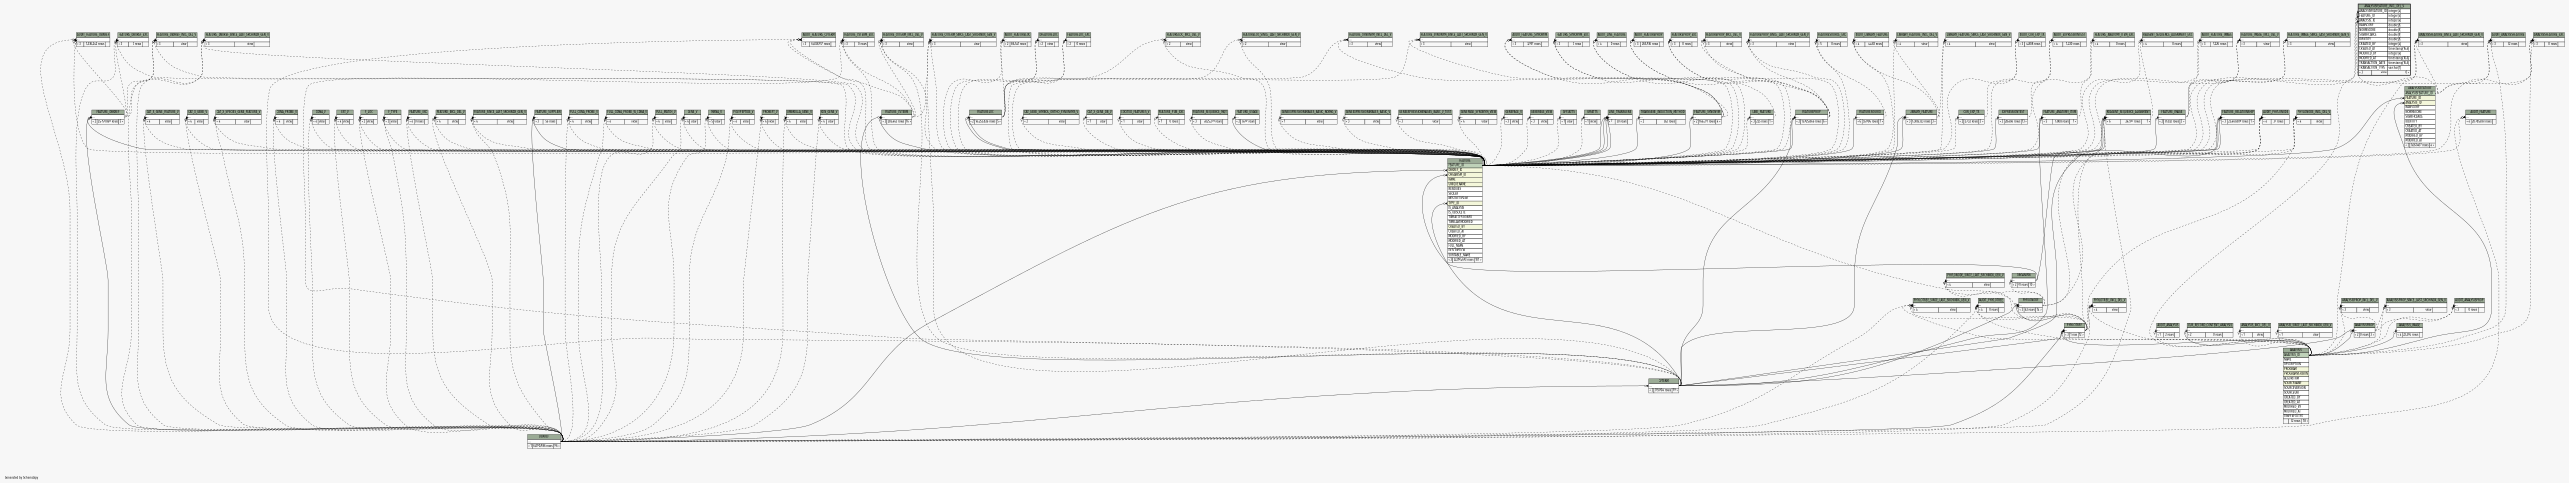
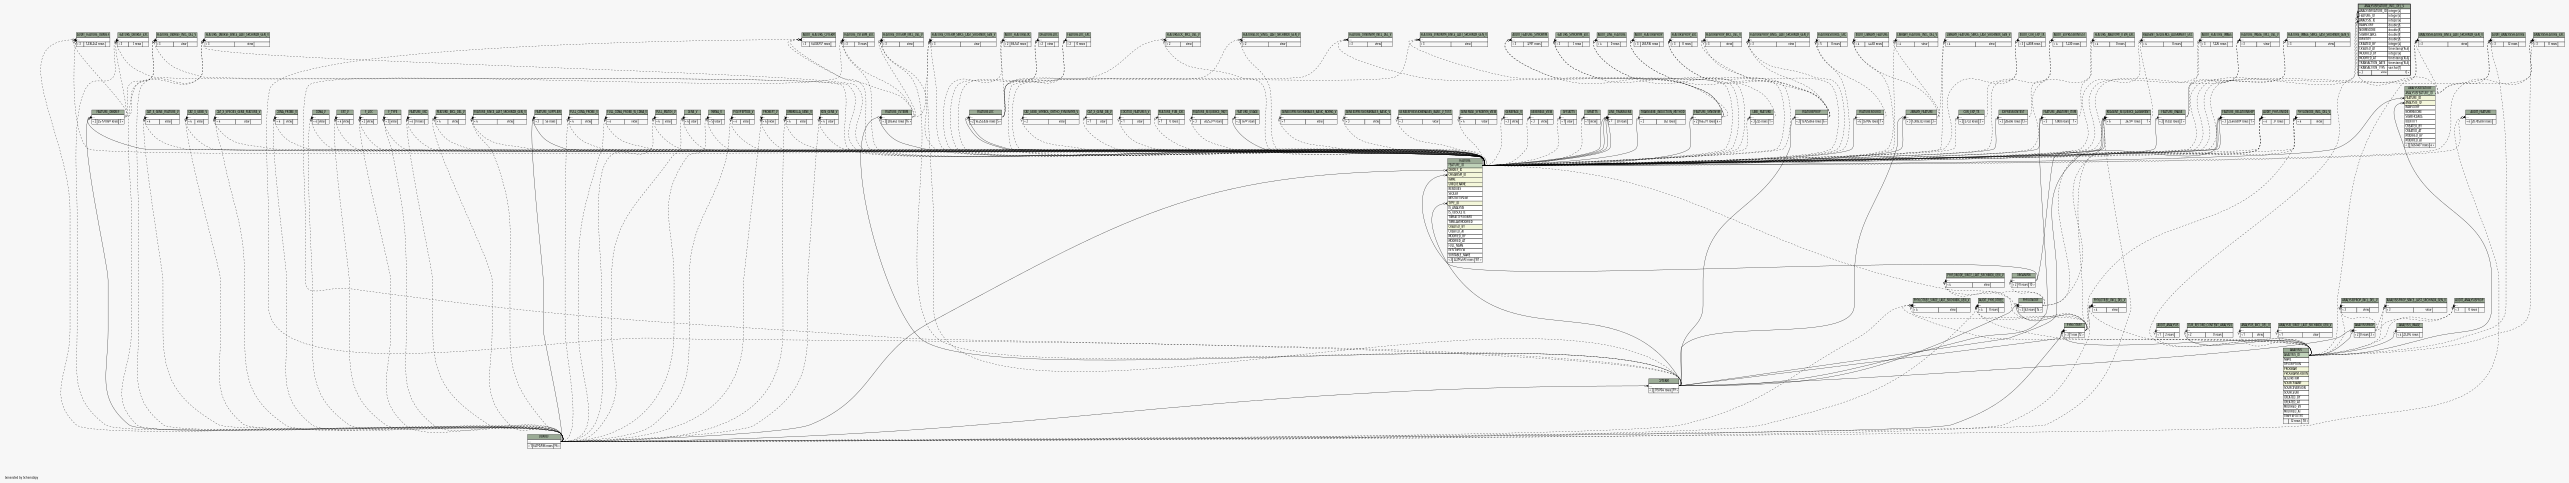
(1651, 159) -> none
